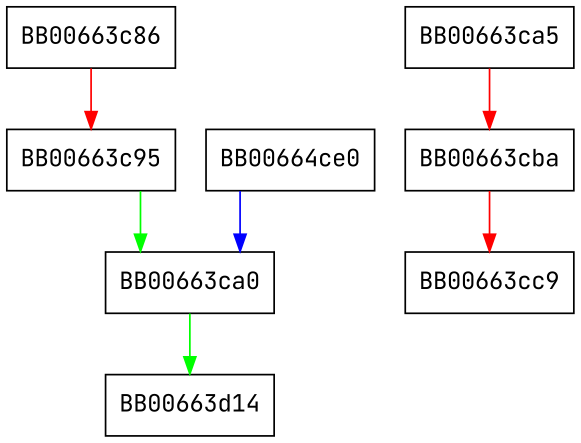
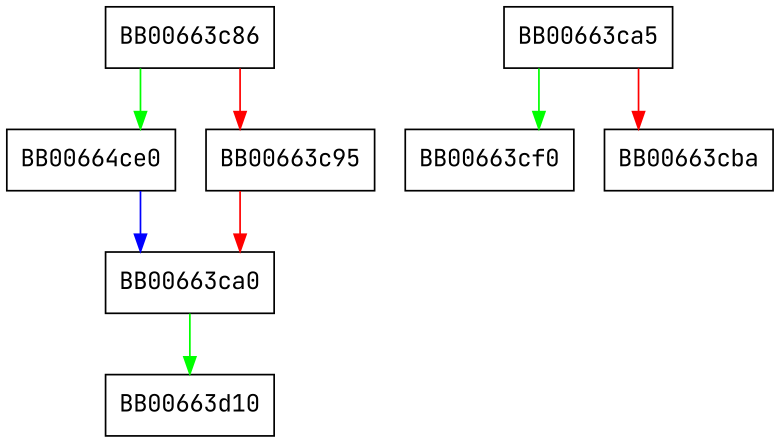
none -> (140, 90)
none -> (490, 160)
(140, 213) -> (240, 213)
(490, 283) -> none
(190, 405) -> (190, 405)
